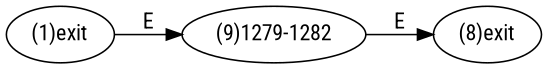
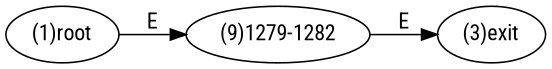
(60, 35) -> (62, 35)
(487, 35) -> (492, 35)
